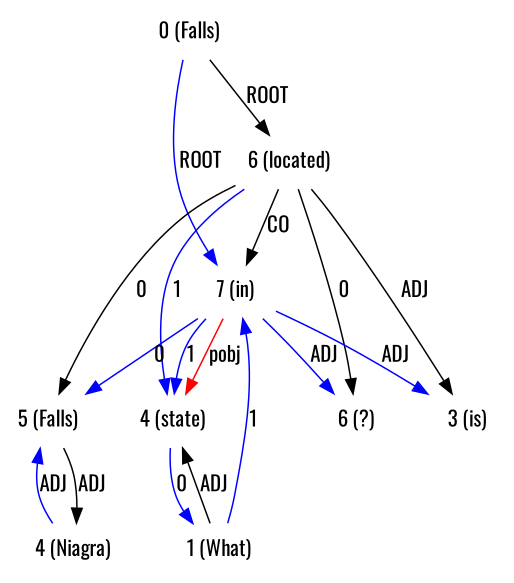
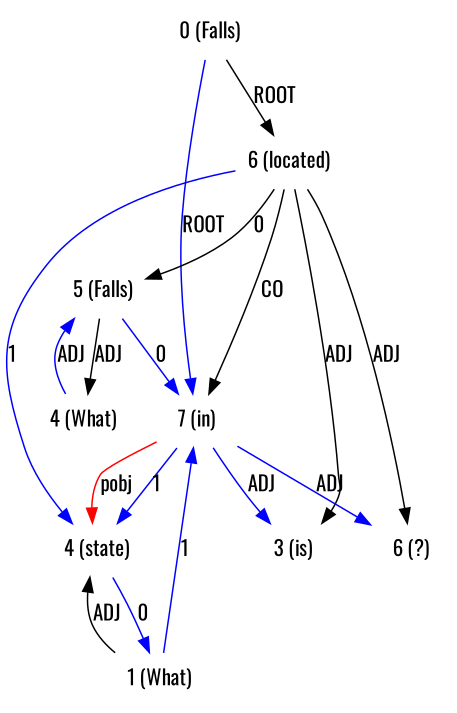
(344, 292) -> (387, 356)
(148, 352) -> (146, 350)
(74, 550) -> (84, 421)
